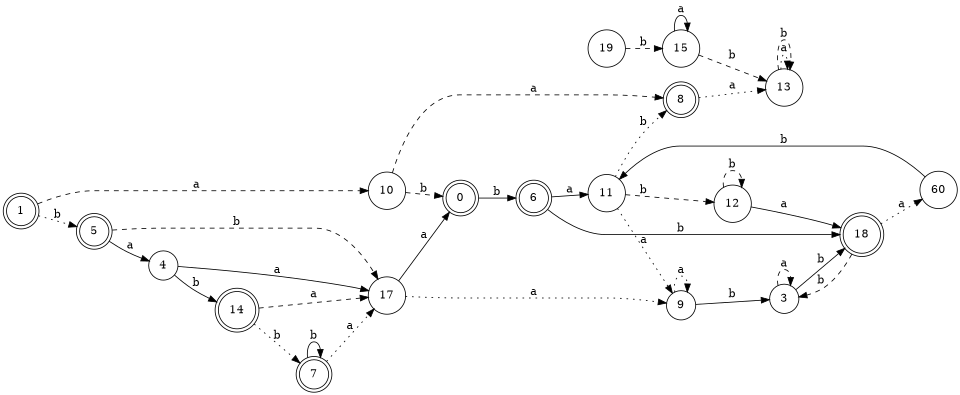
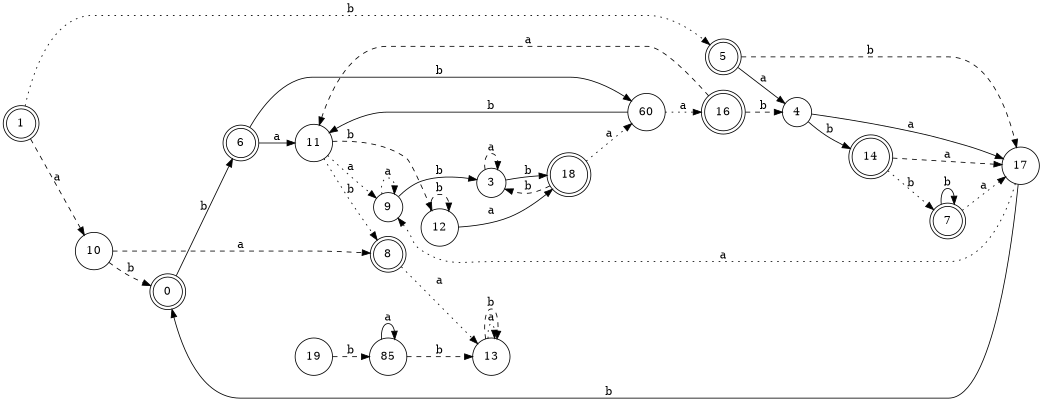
(681, 49) -> (388, 357)
none -> (723, 112)
(424, 235) -> (609, 392)
(687, 235) -> (429, 77)
